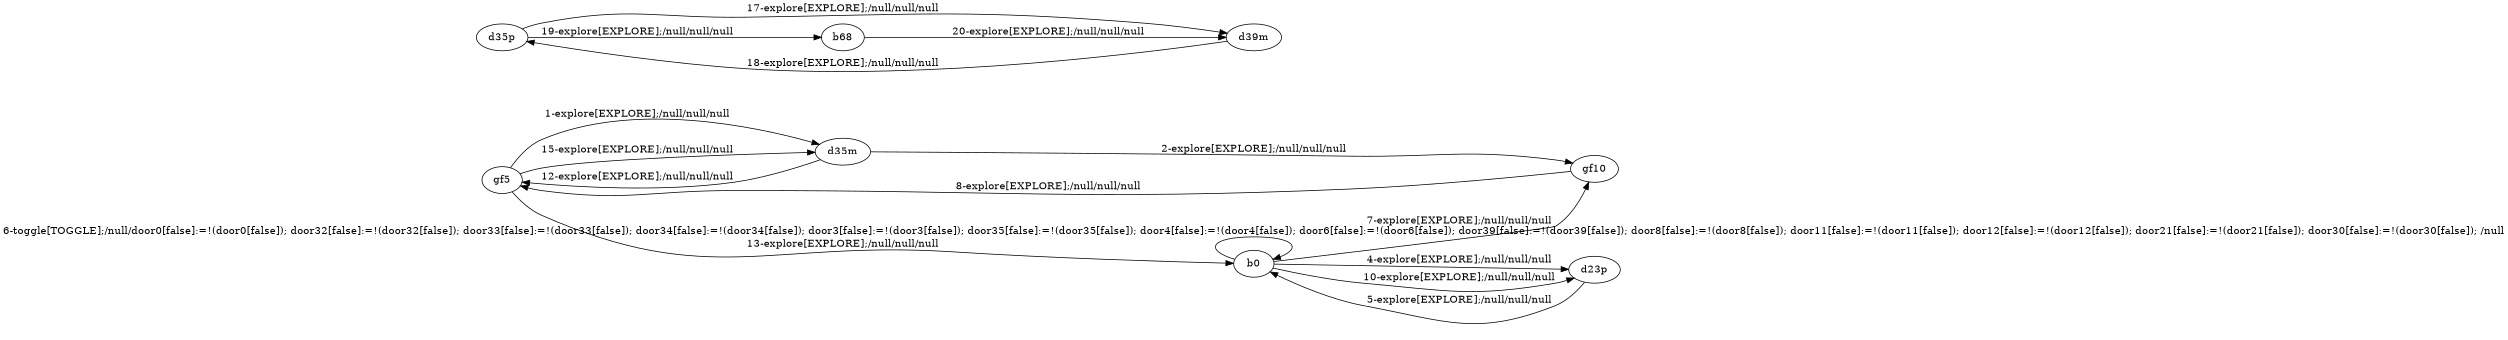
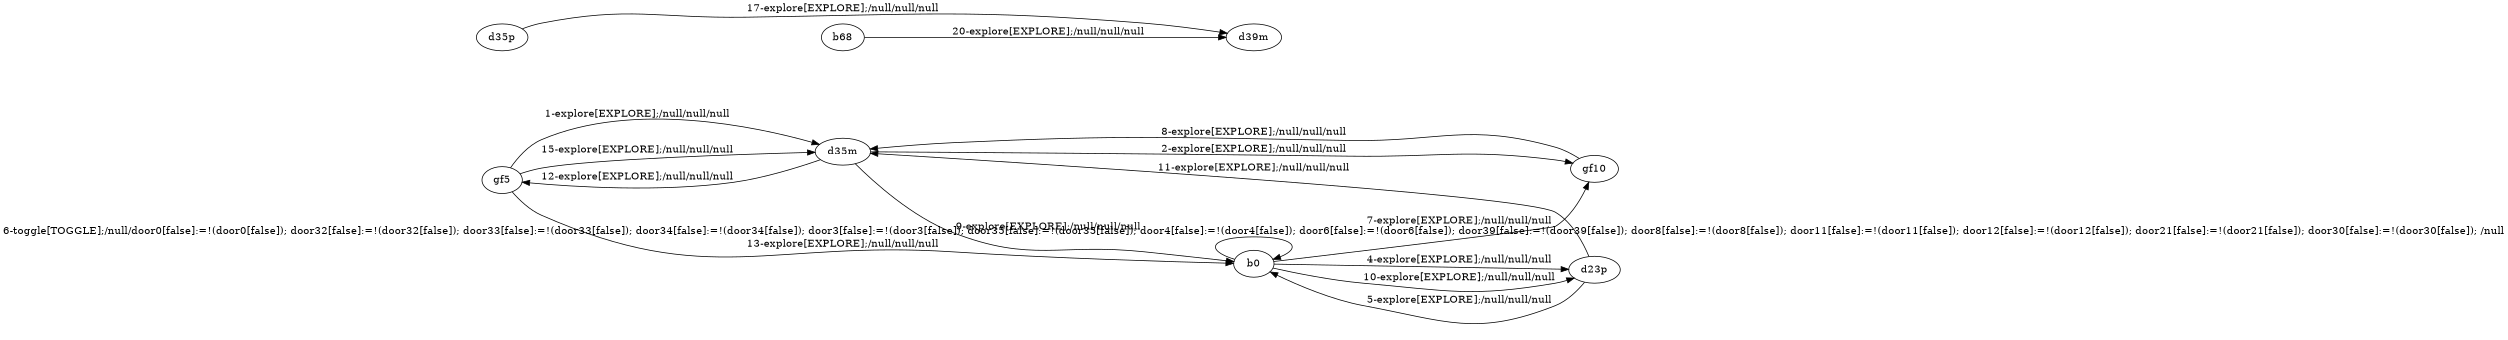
(671, 37) -> none
(881, 71) -> none
none -> (1246, 179)
(1049, 194) -> (1230, 138)
none -> (1029, 250)
